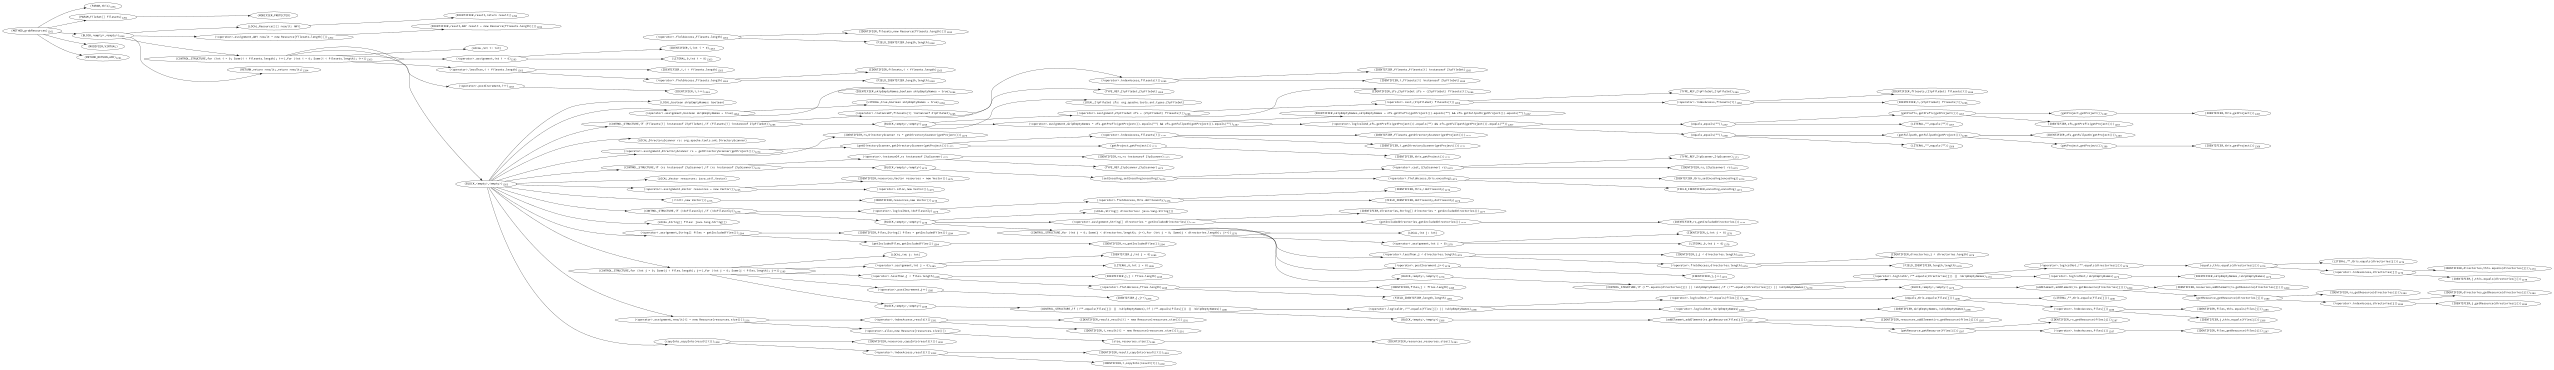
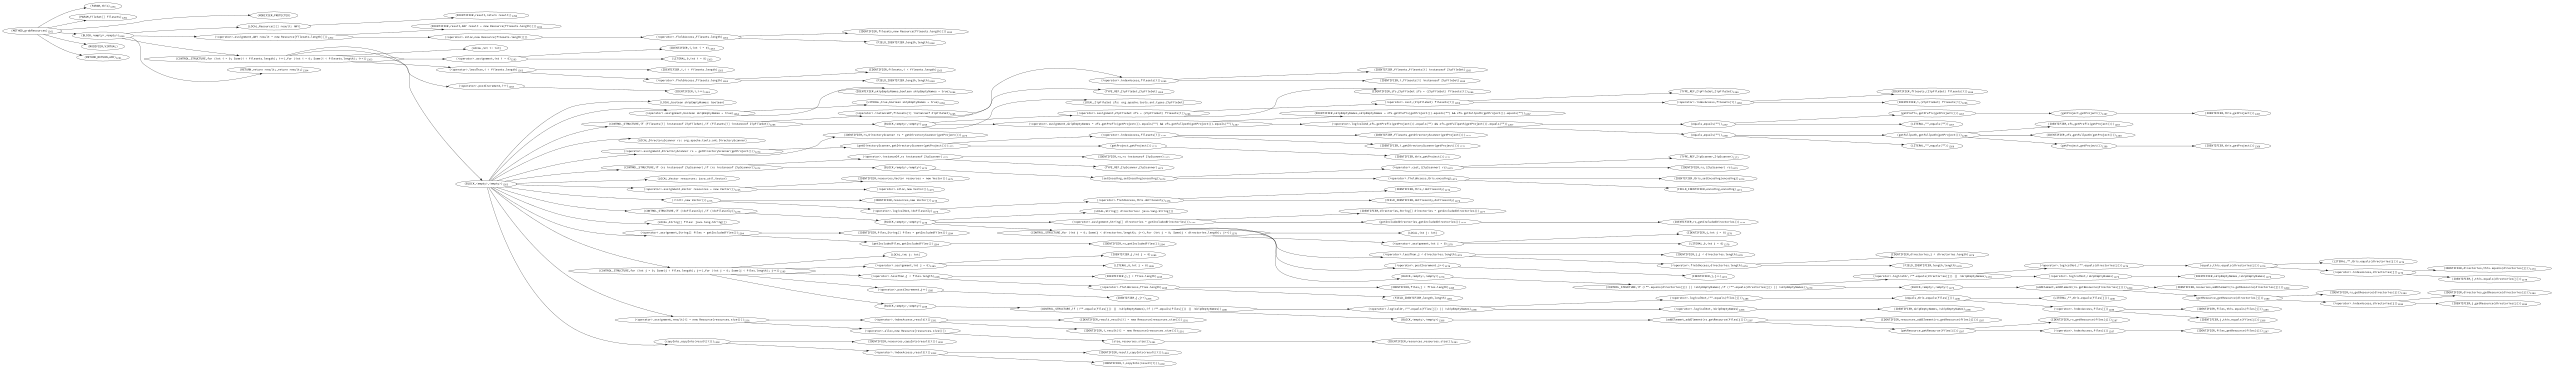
(192, 16) -> (154, 20)
none -> (486, 37)
(2007, 118) -> (2008, 130)
(808, 211) -> (794, 205)
